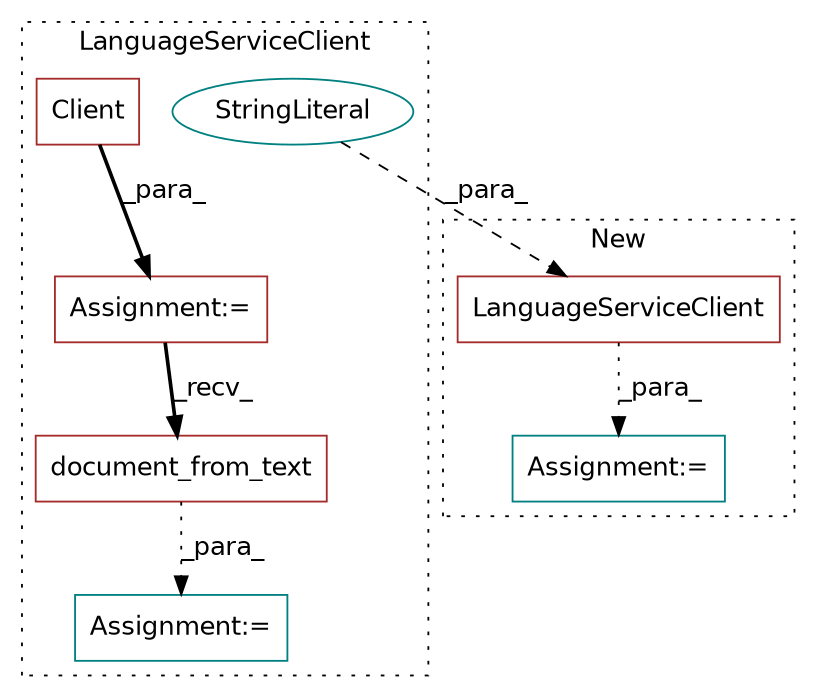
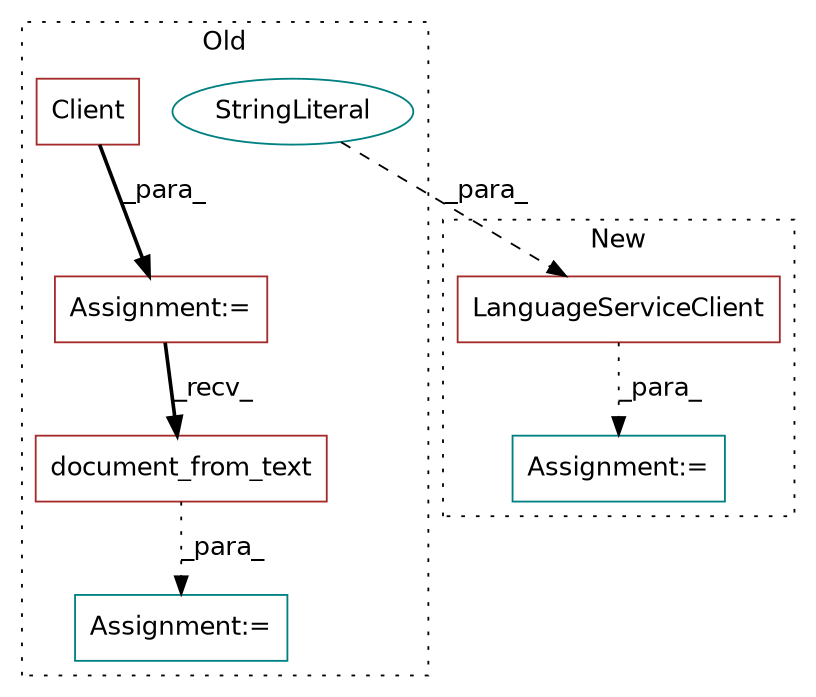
(225, 43) -> (225, 43)
